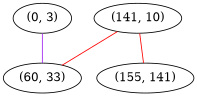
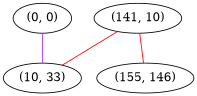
(42, 18) -> (42, 18)
(42, 78) -> (42, 78)
(145, 78) -> (145, 78)
